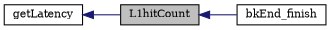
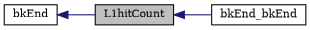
(43, 15) -> (31, 15)
(282, 15) -> (259, 15)
